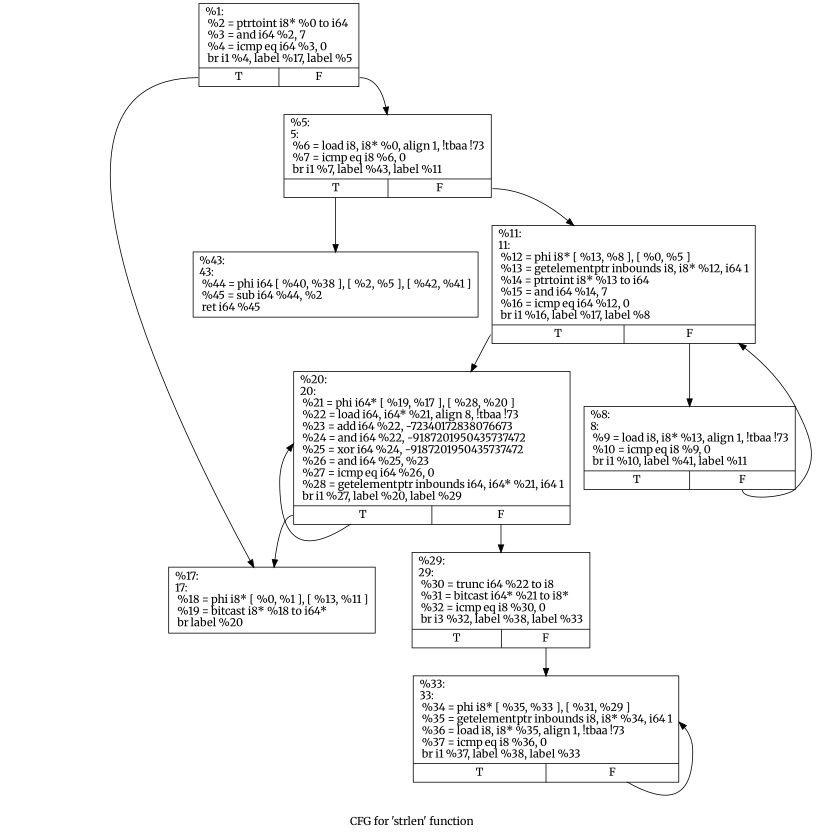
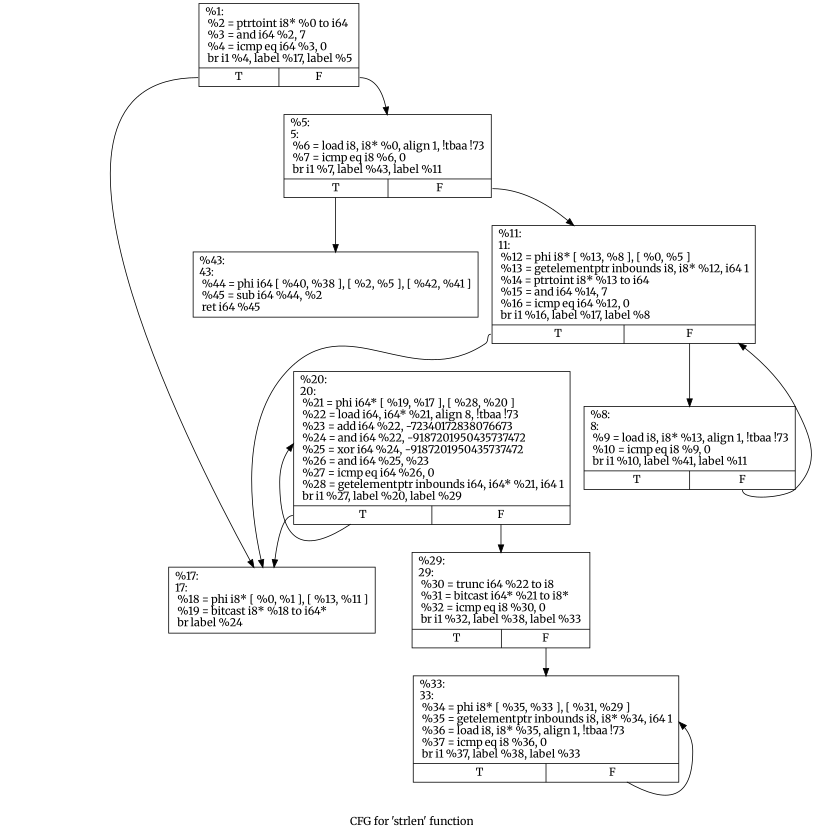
(483, 349) -> (296, 364)
(501, 620) -> (500, 620)
(209, 623) -> (209, 623)
